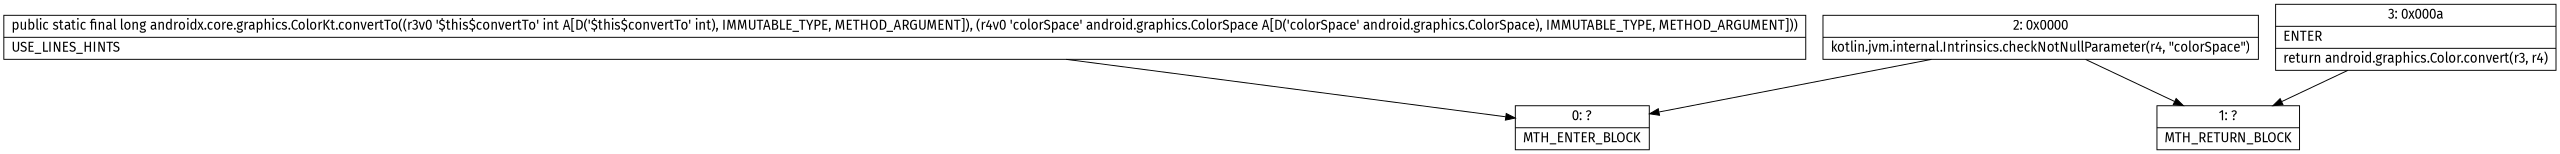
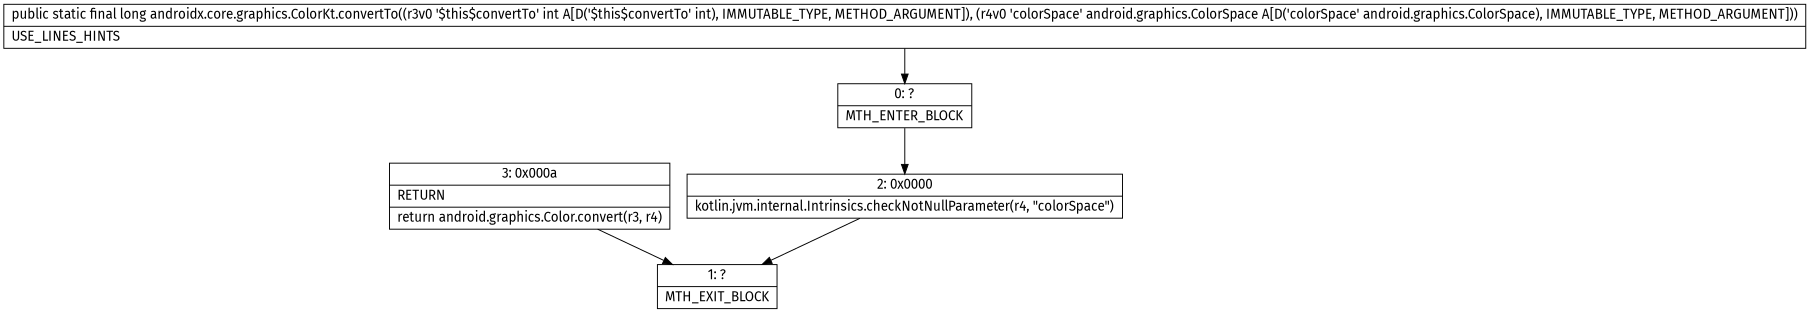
(2303, 37) -> (422, 196)
(1795, 86) -> (905, 146)
(2228, 138) -> (717, 297)
